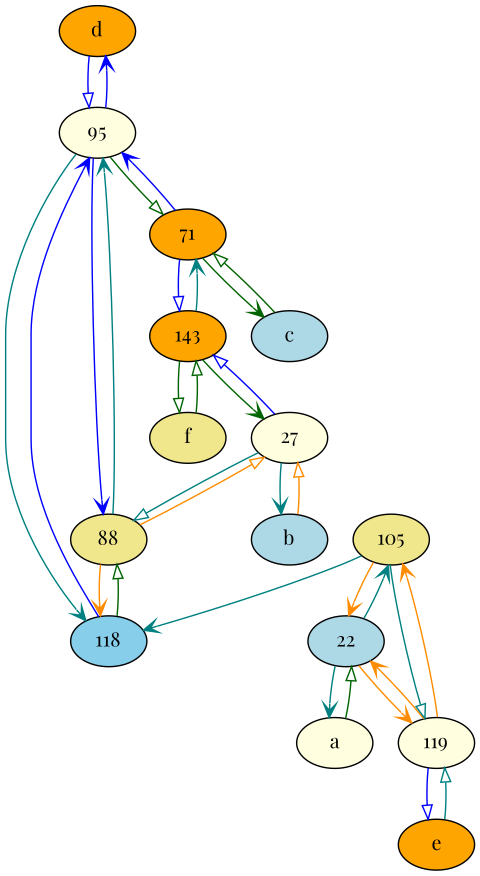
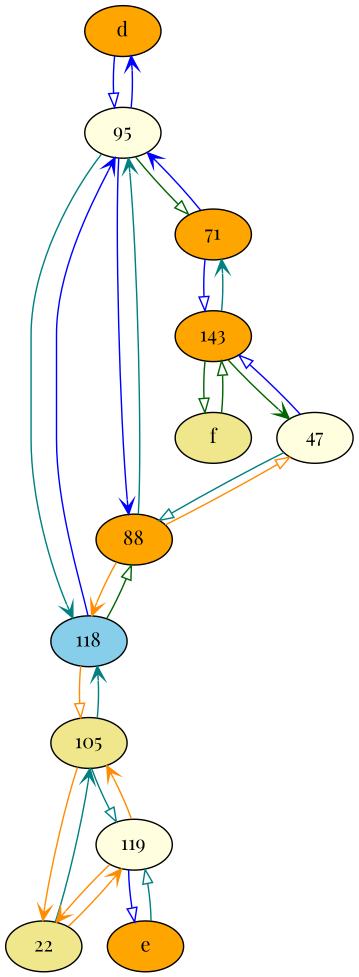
(290, 336) -> none
(290, 438) -> (315, 438)
(109, 540) -> (134, 540)
(290, 540) -> none
(346, 641) -> (44, 946)
none -> (80, 685)
(335, 743) -> none
